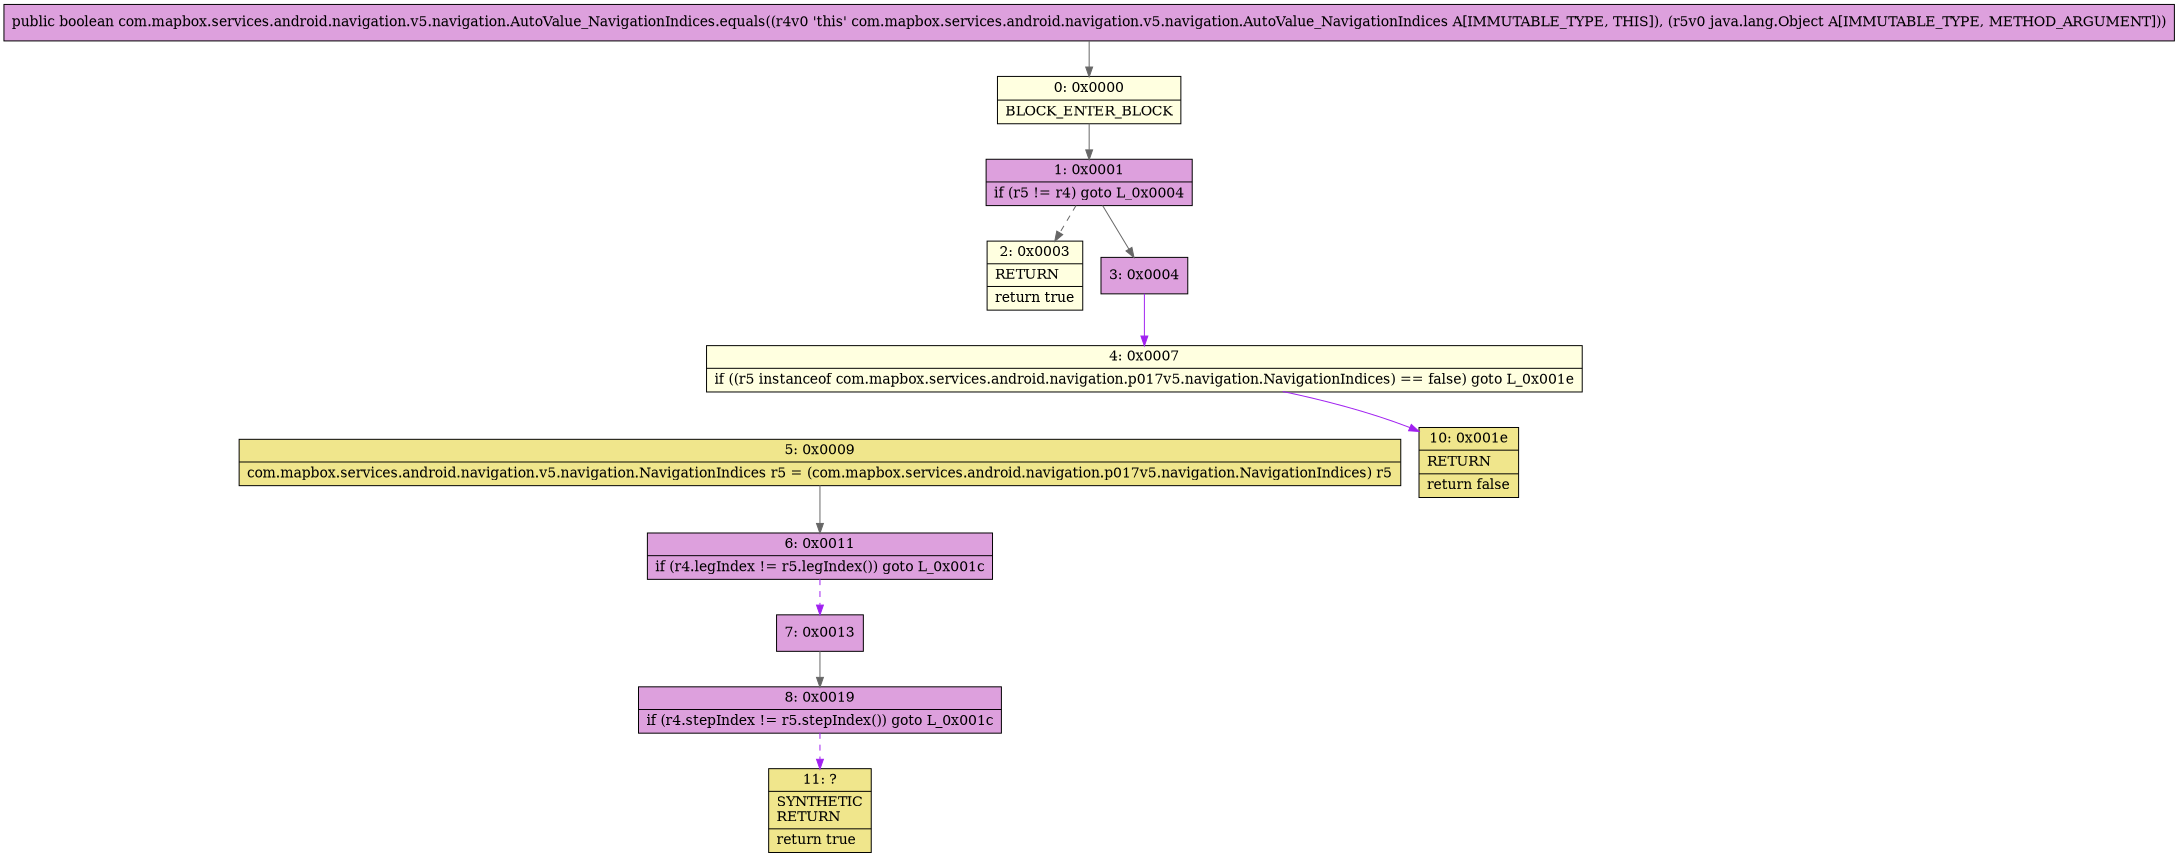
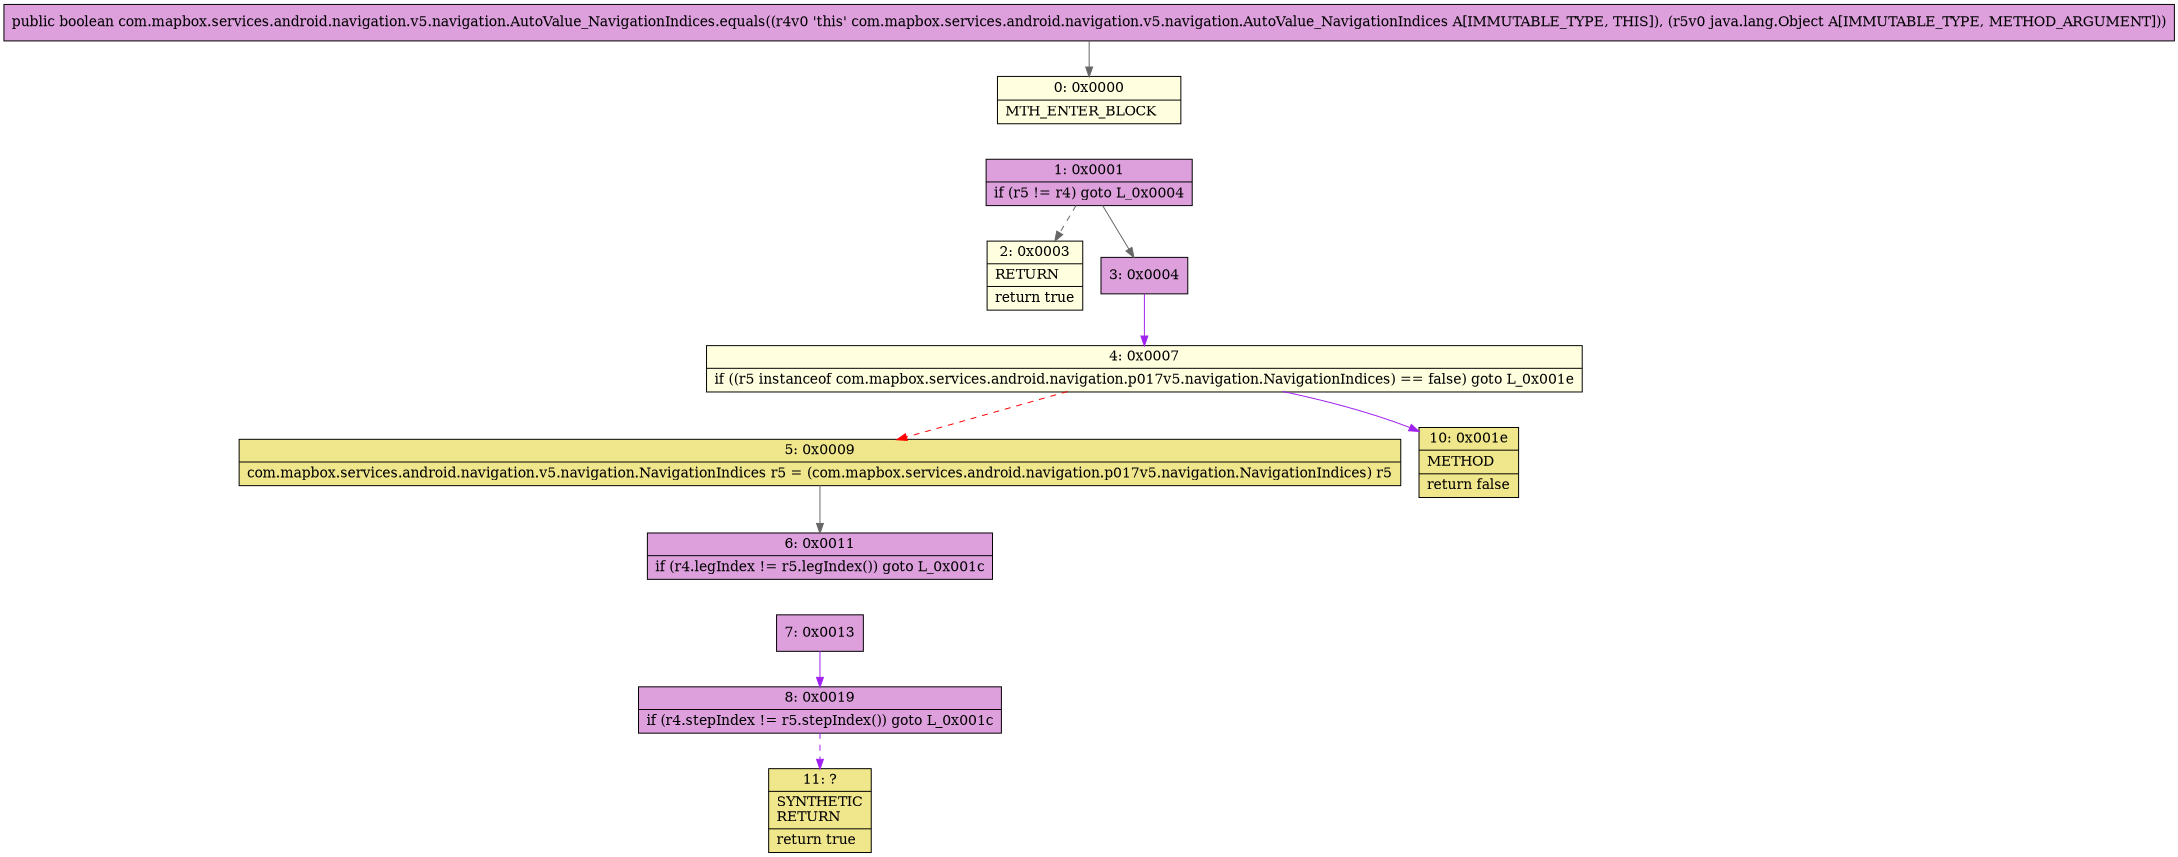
(1089, 111) -> (1081, 111)
(1089, 137) -> none
none -> (987, 414)
(1459, 462) -> (1461, 462)
(820, 592) -> none
(820, 664) -> (820, 664)
